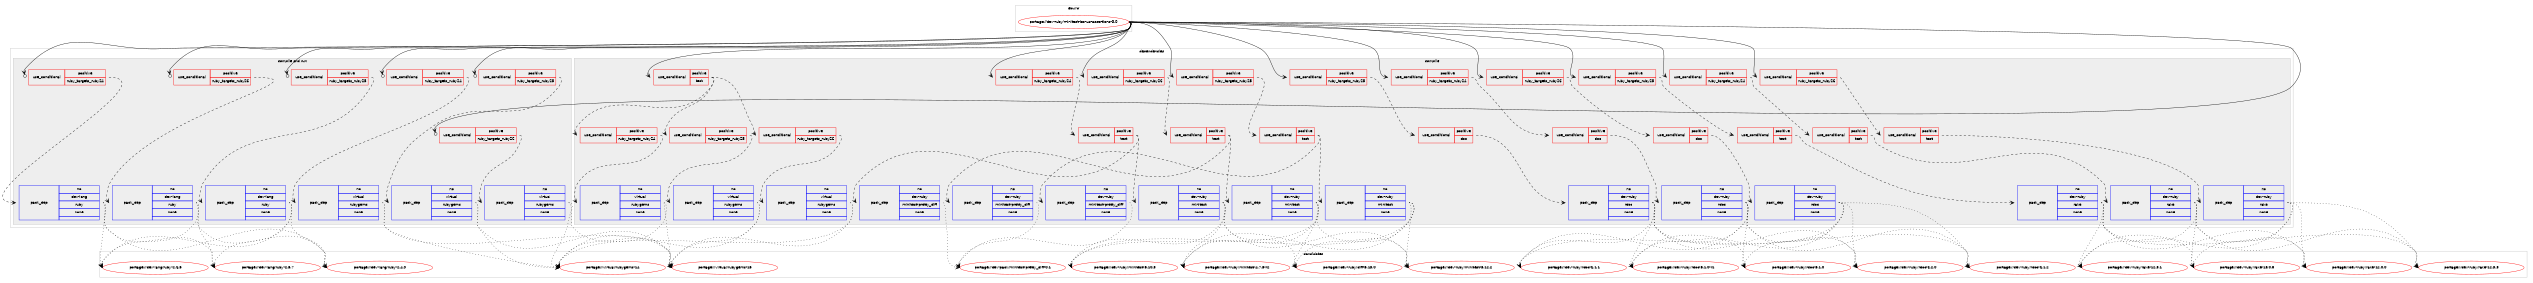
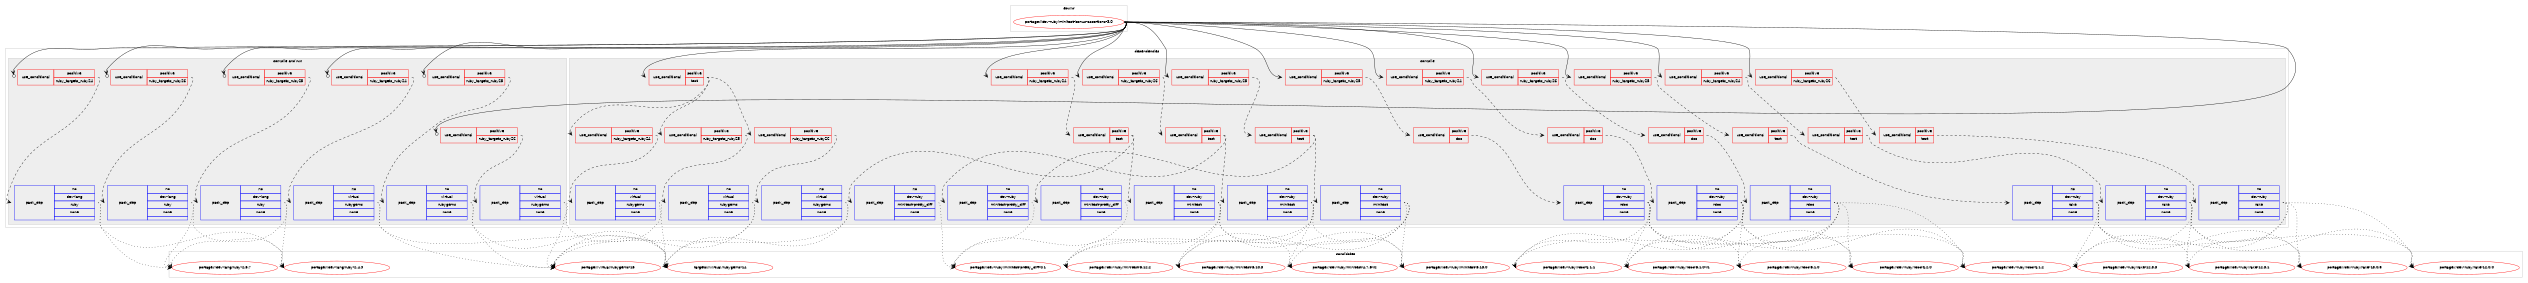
(155, 268) -> none
(613, 268) -> (720, 268)
(1013, 268) -> (1008, 268)
(1349, 268) -> (1457, 268)
